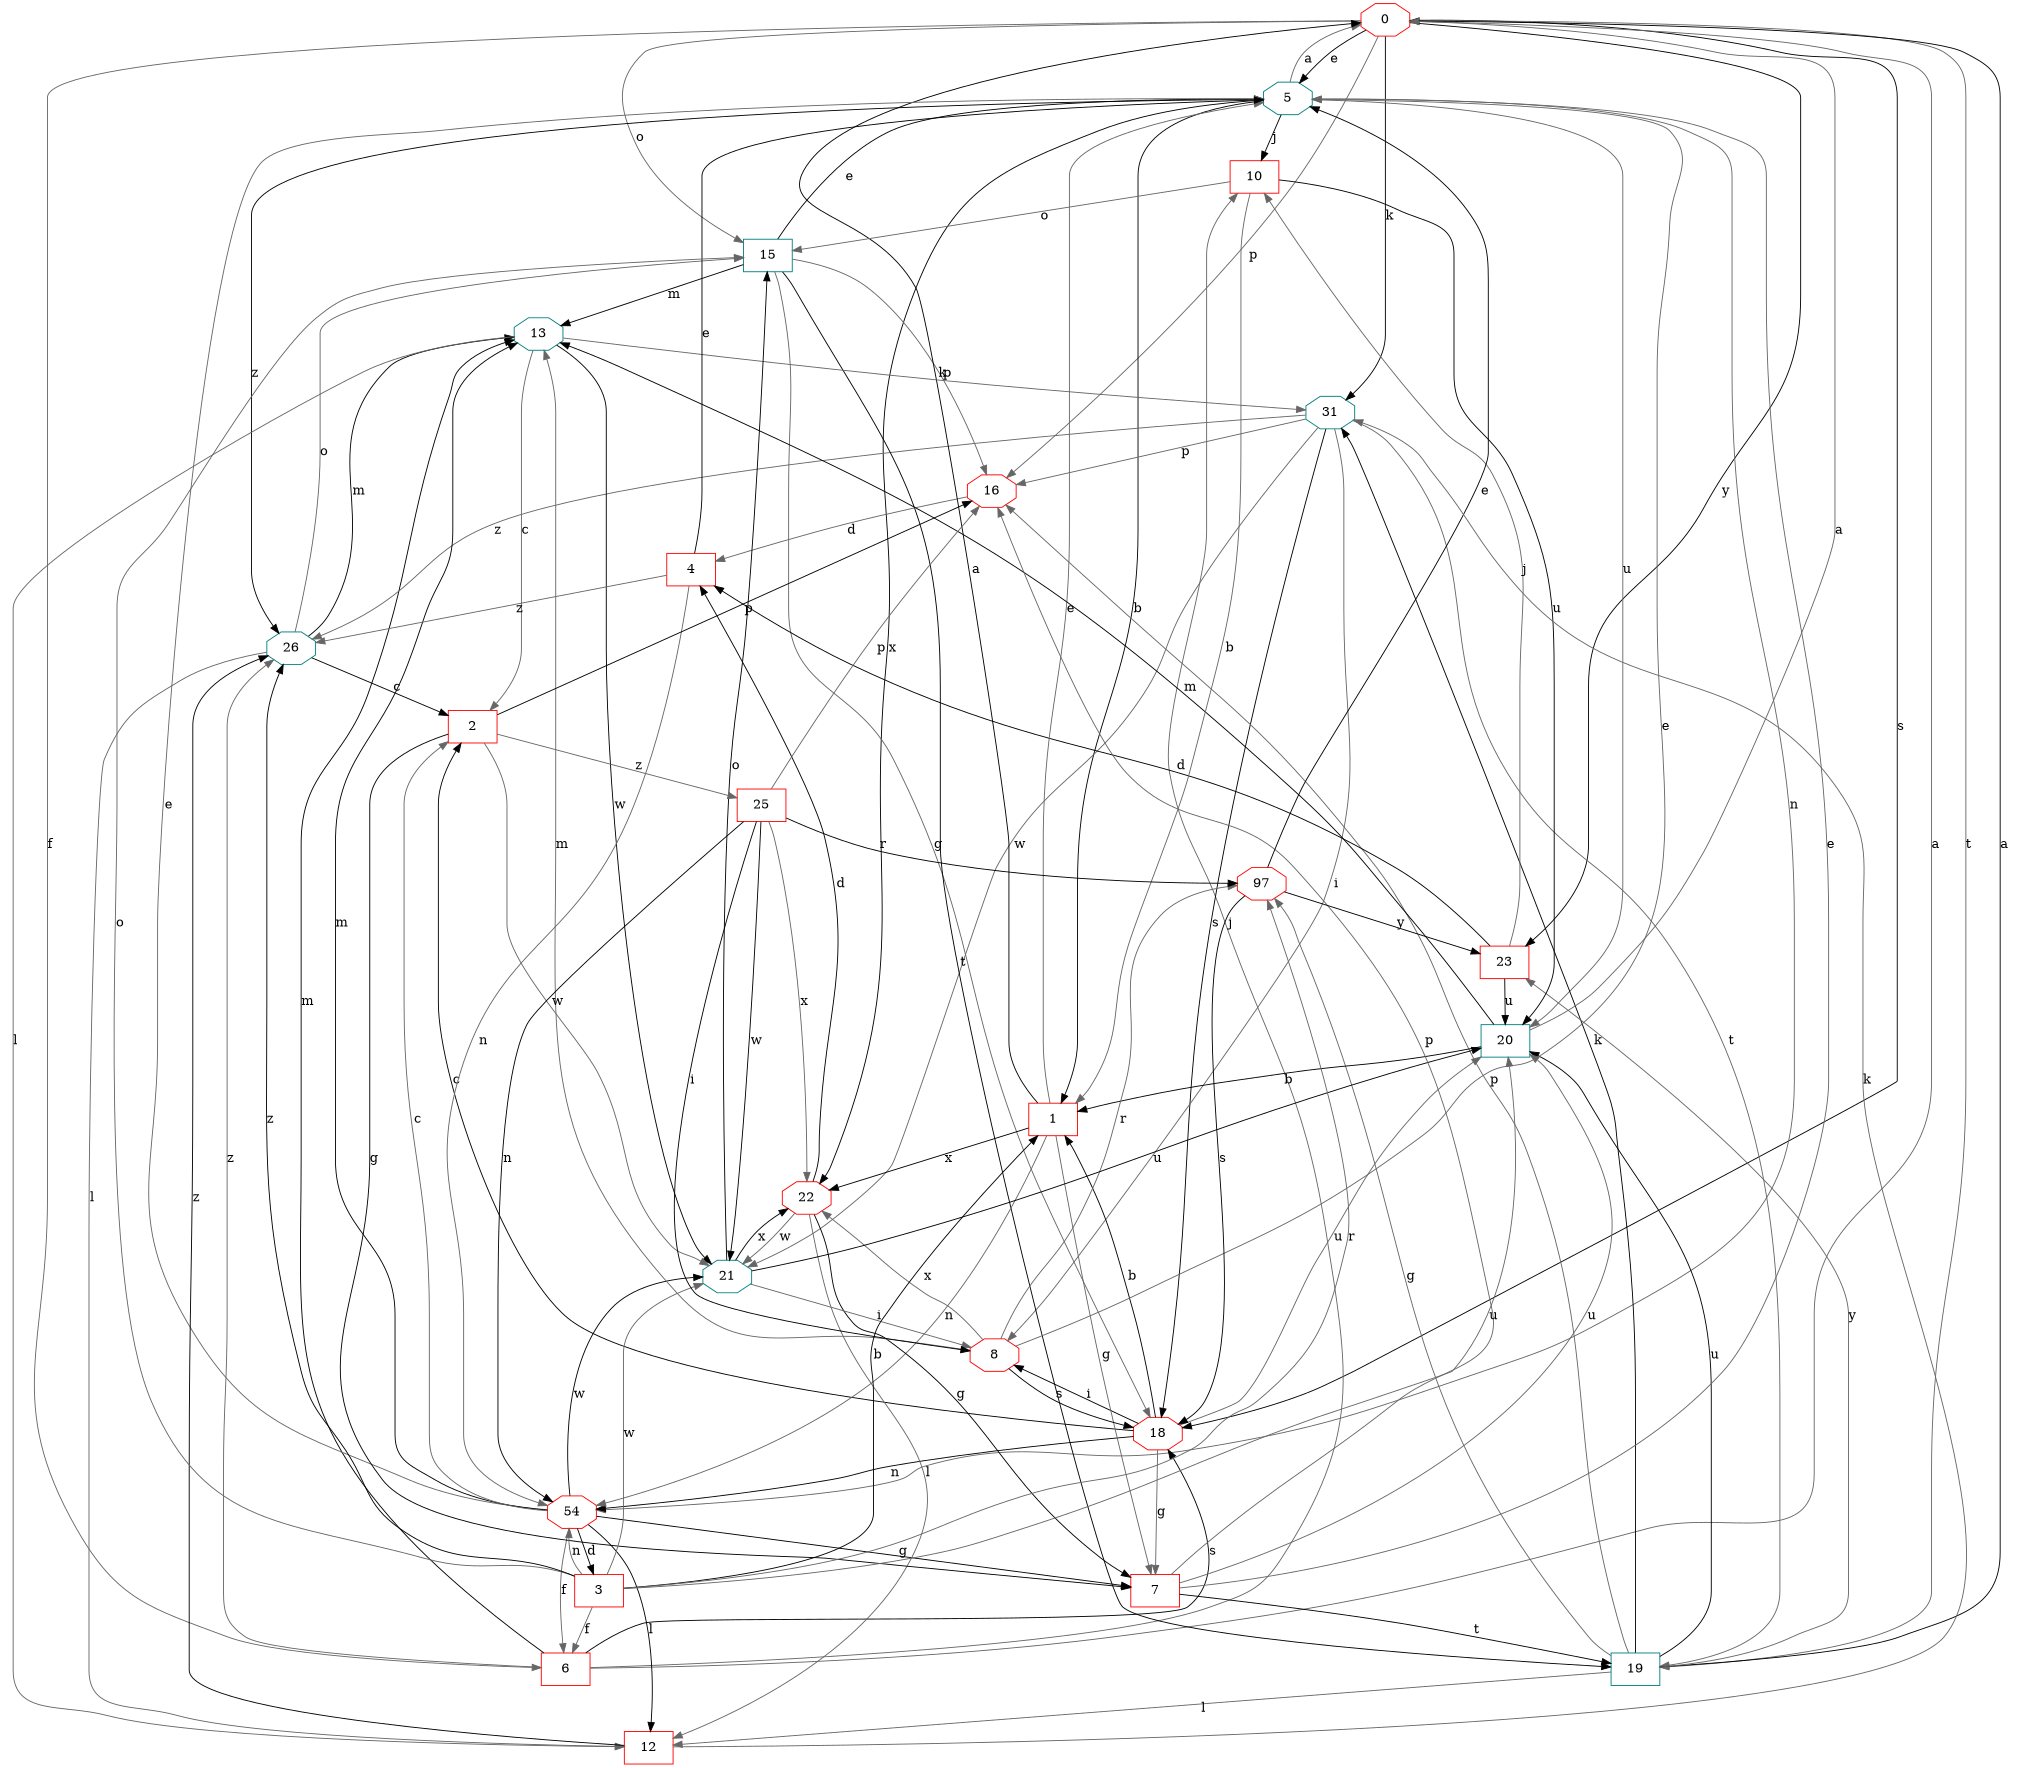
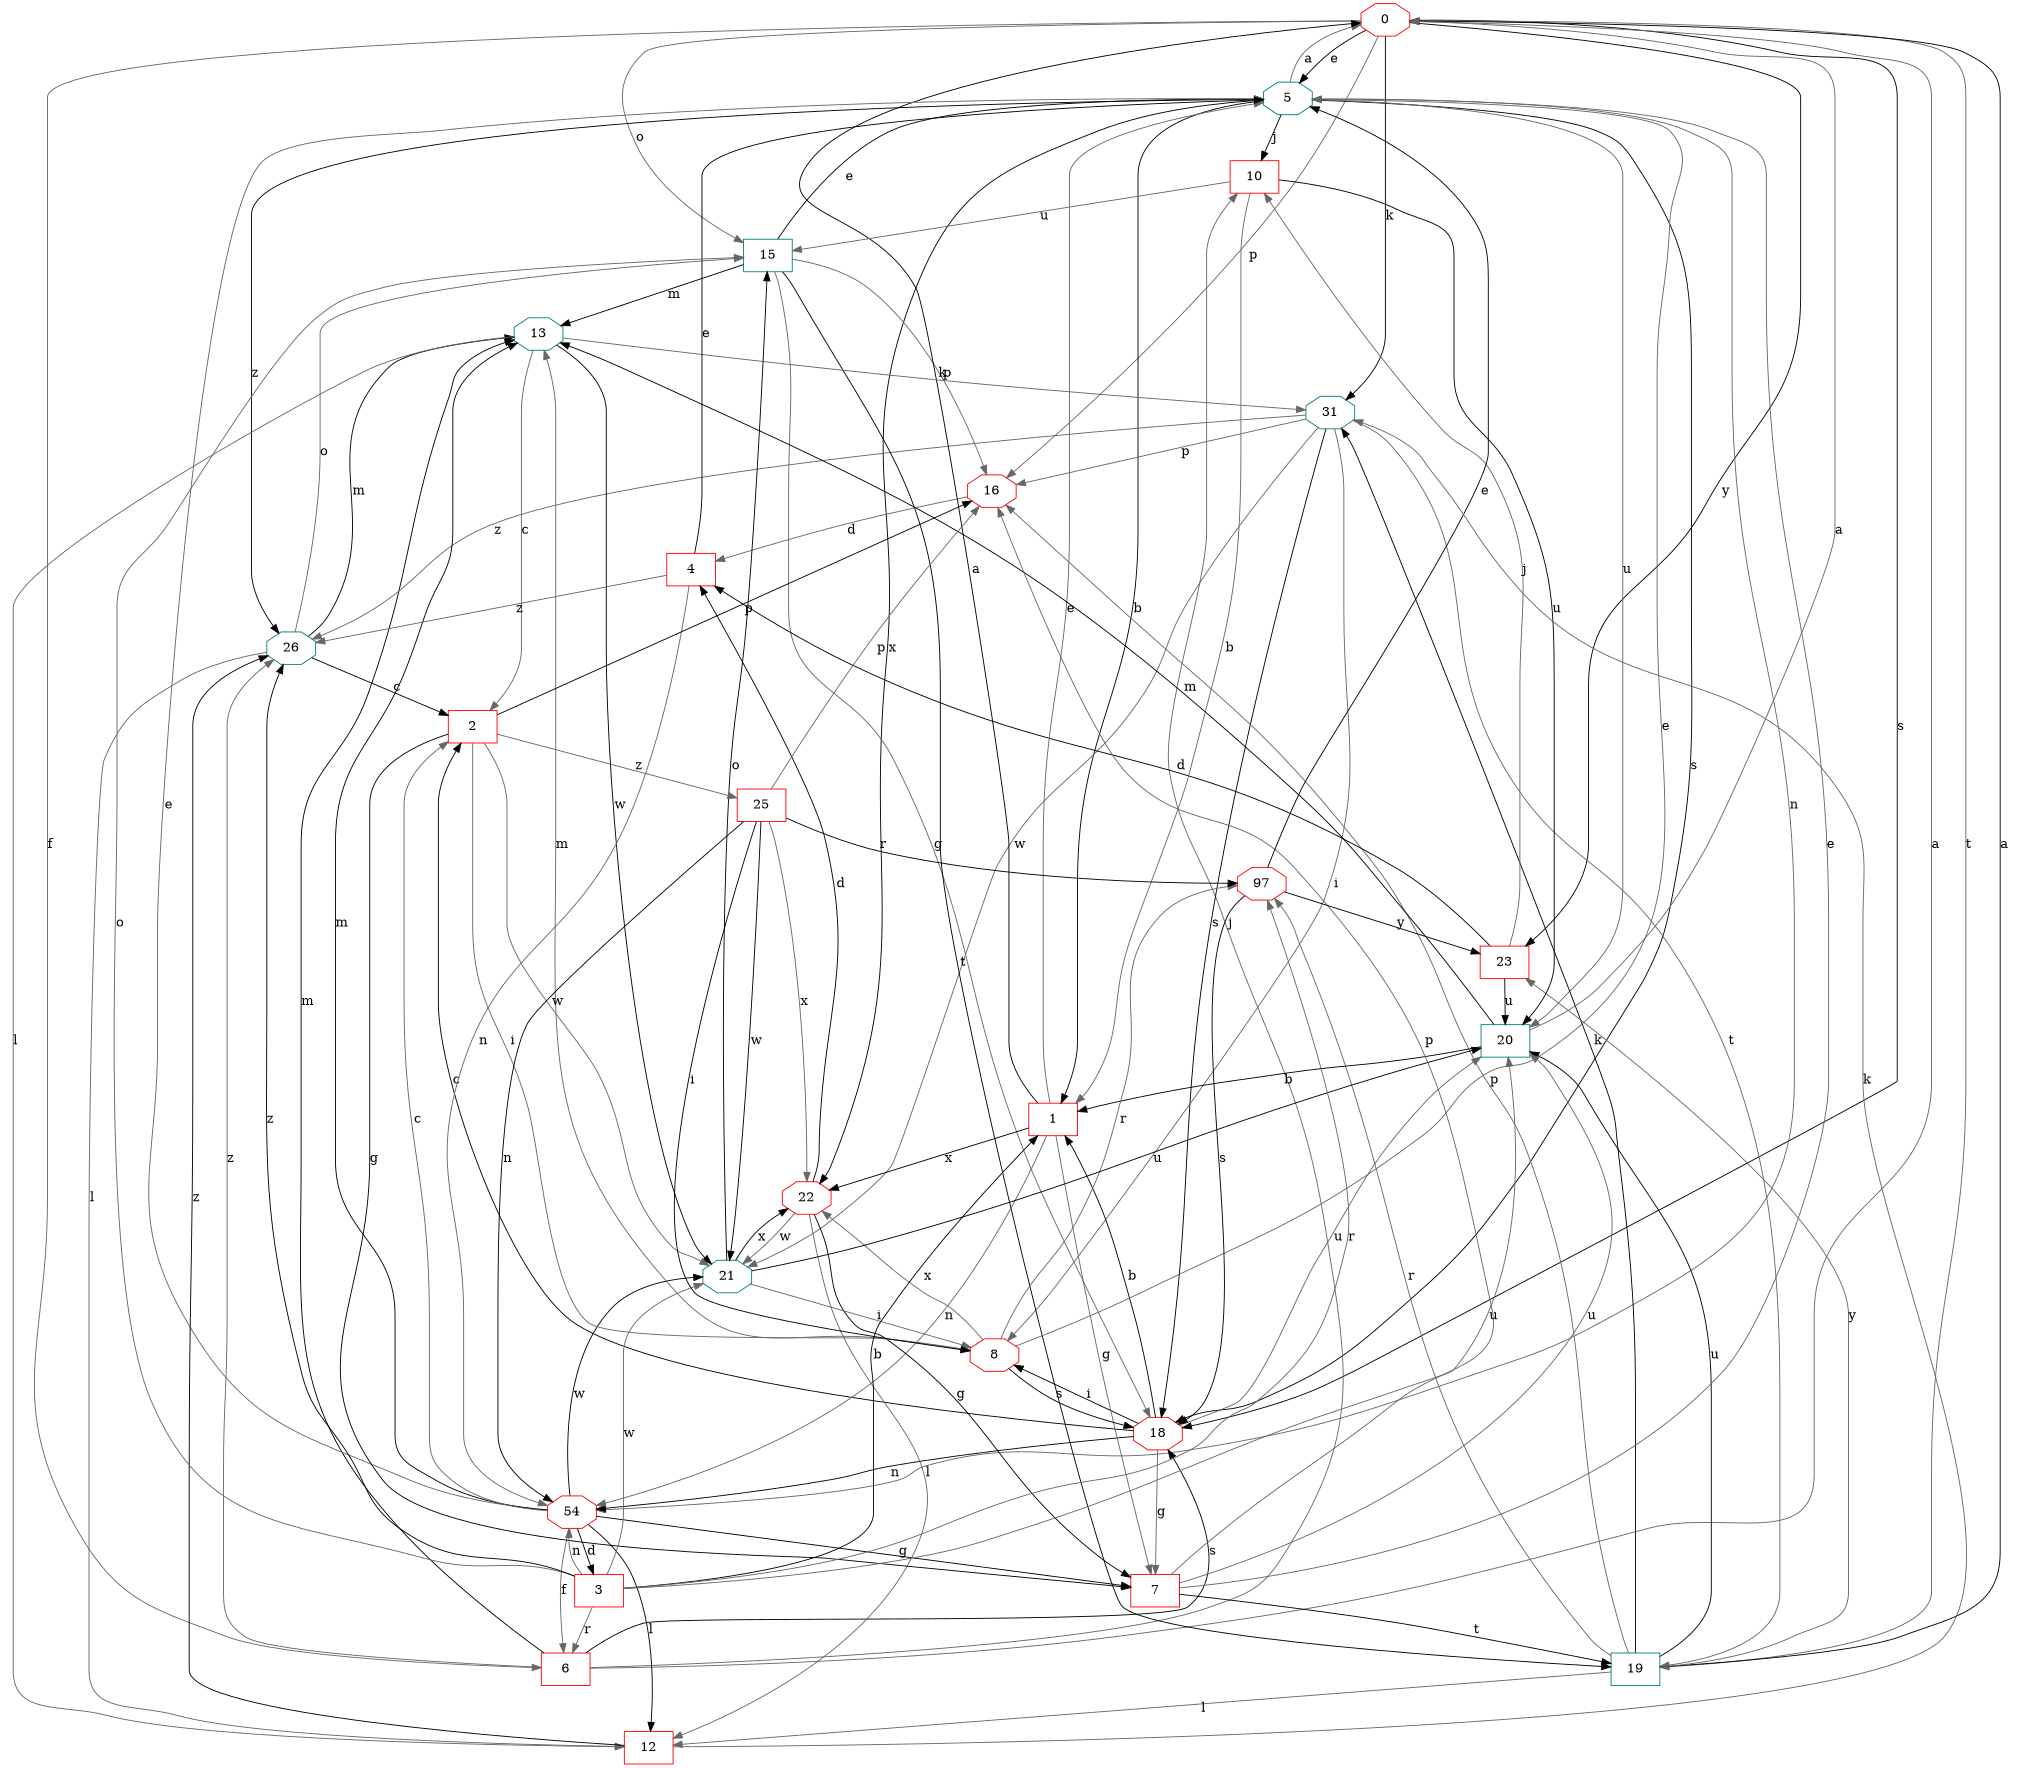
(1045, 216) -> (1045, 216)
none -> (1692, 729)
none -> (548, 1219)
(1411, 1277) -> (1411, 1277)
(587, 1630) -> (587, 1630)
